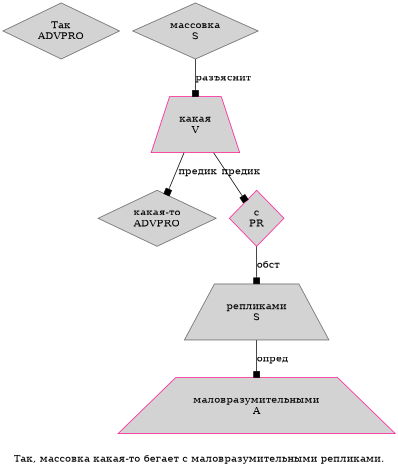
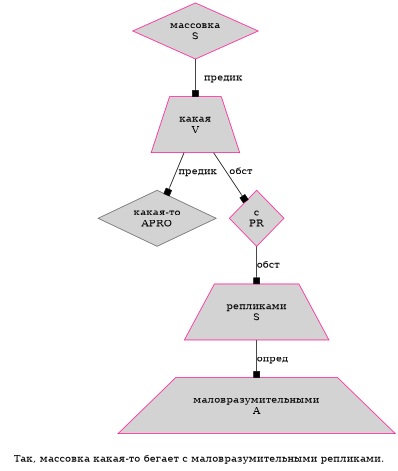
(61, 31) -> none
(195, 31) -> (195, 31)
(223, 78) -> (223, 78)
(241, 171) -> (241, 171)
(157, 218) -> (157, 218)
(257, 312) -> (257, 312)
